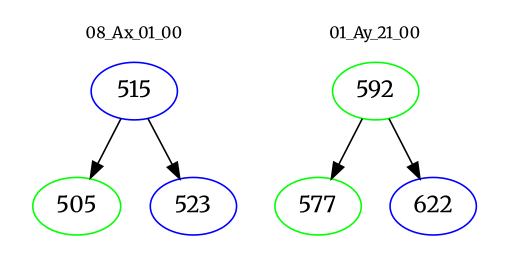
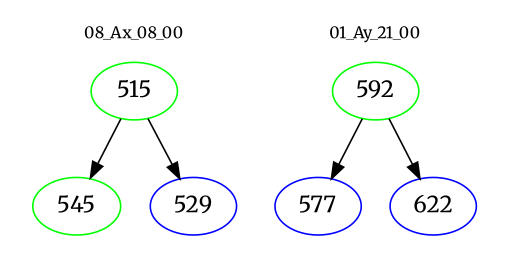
(134, 34) -> (134, 34)
(134, 91) -> (134, 91)
(77, 206) -> (77, 206)
(193, 206) -> (193, 206)
(318, 206) -> (318, 206)
